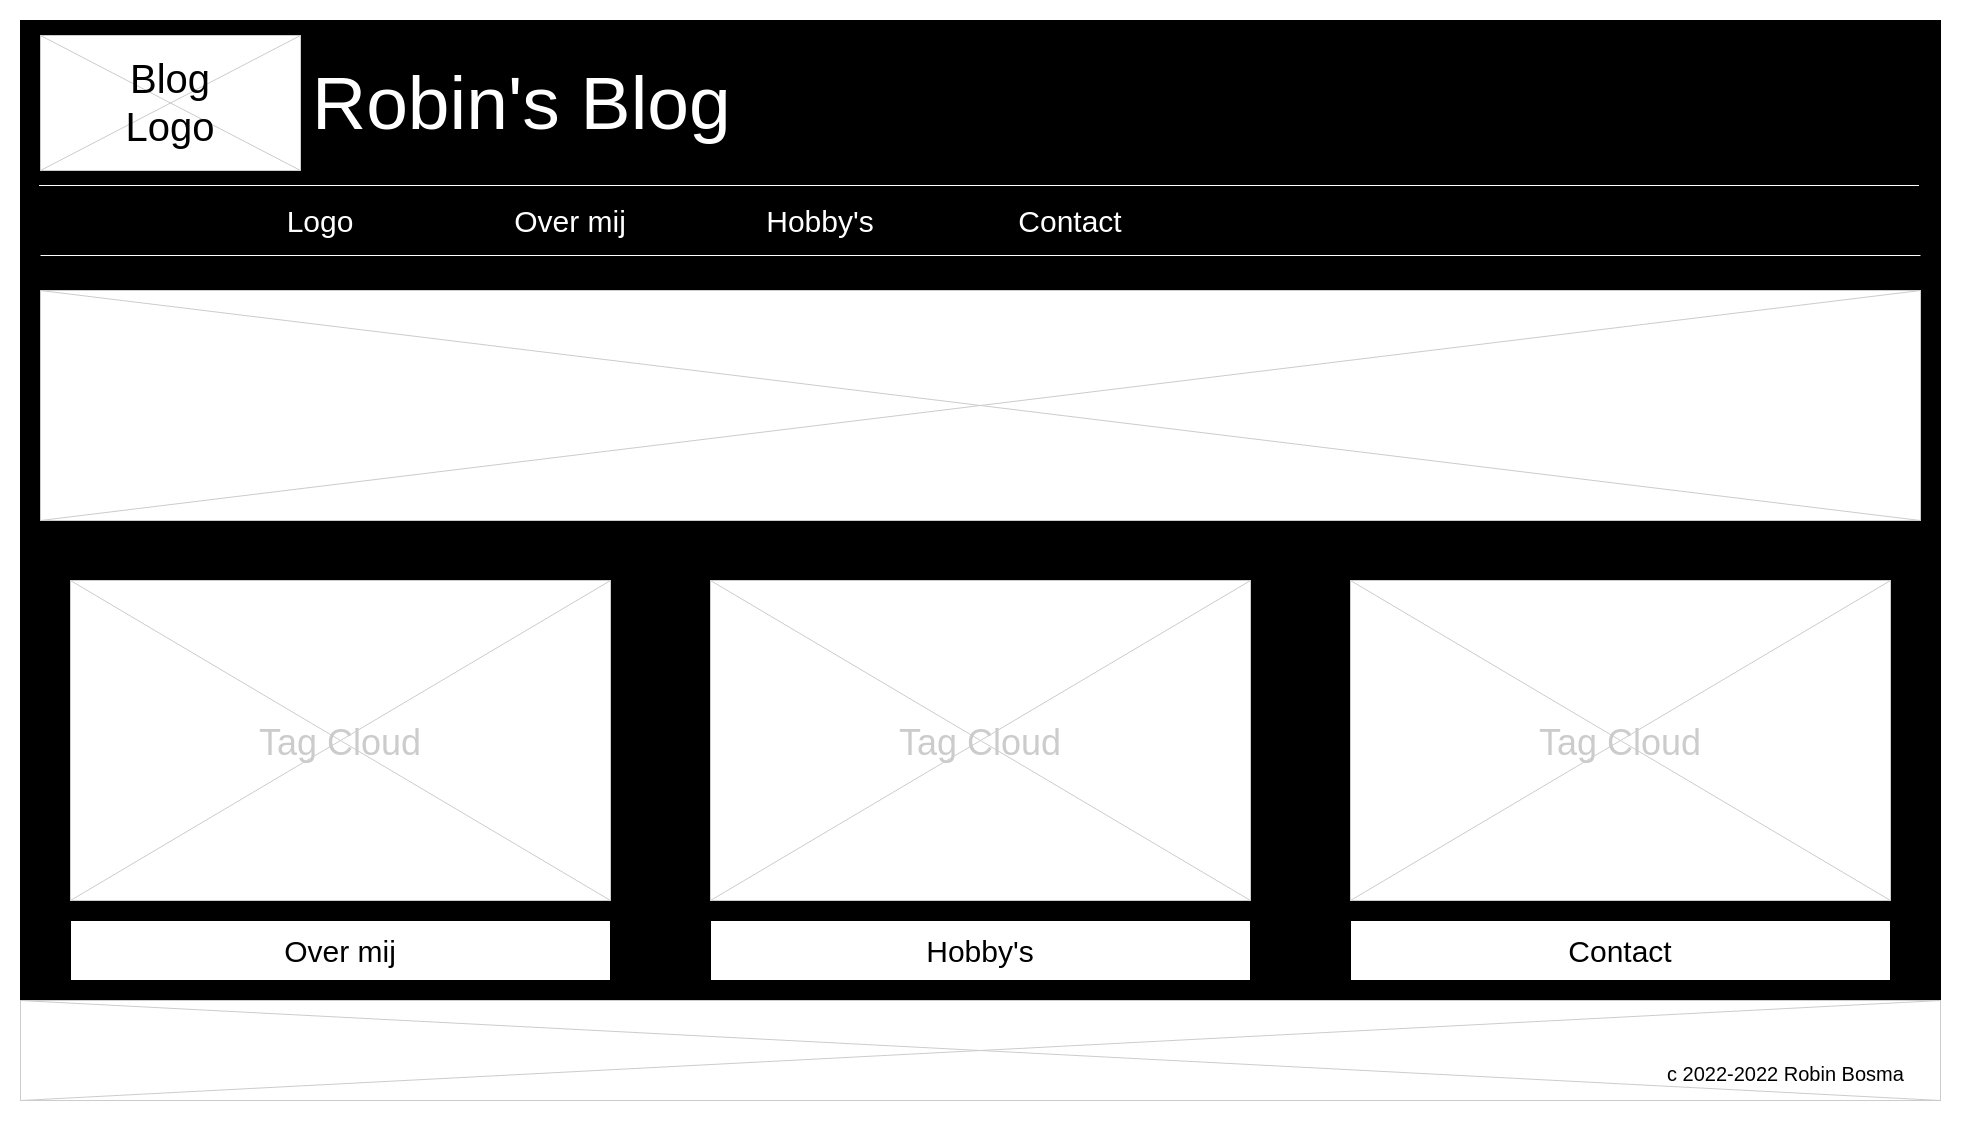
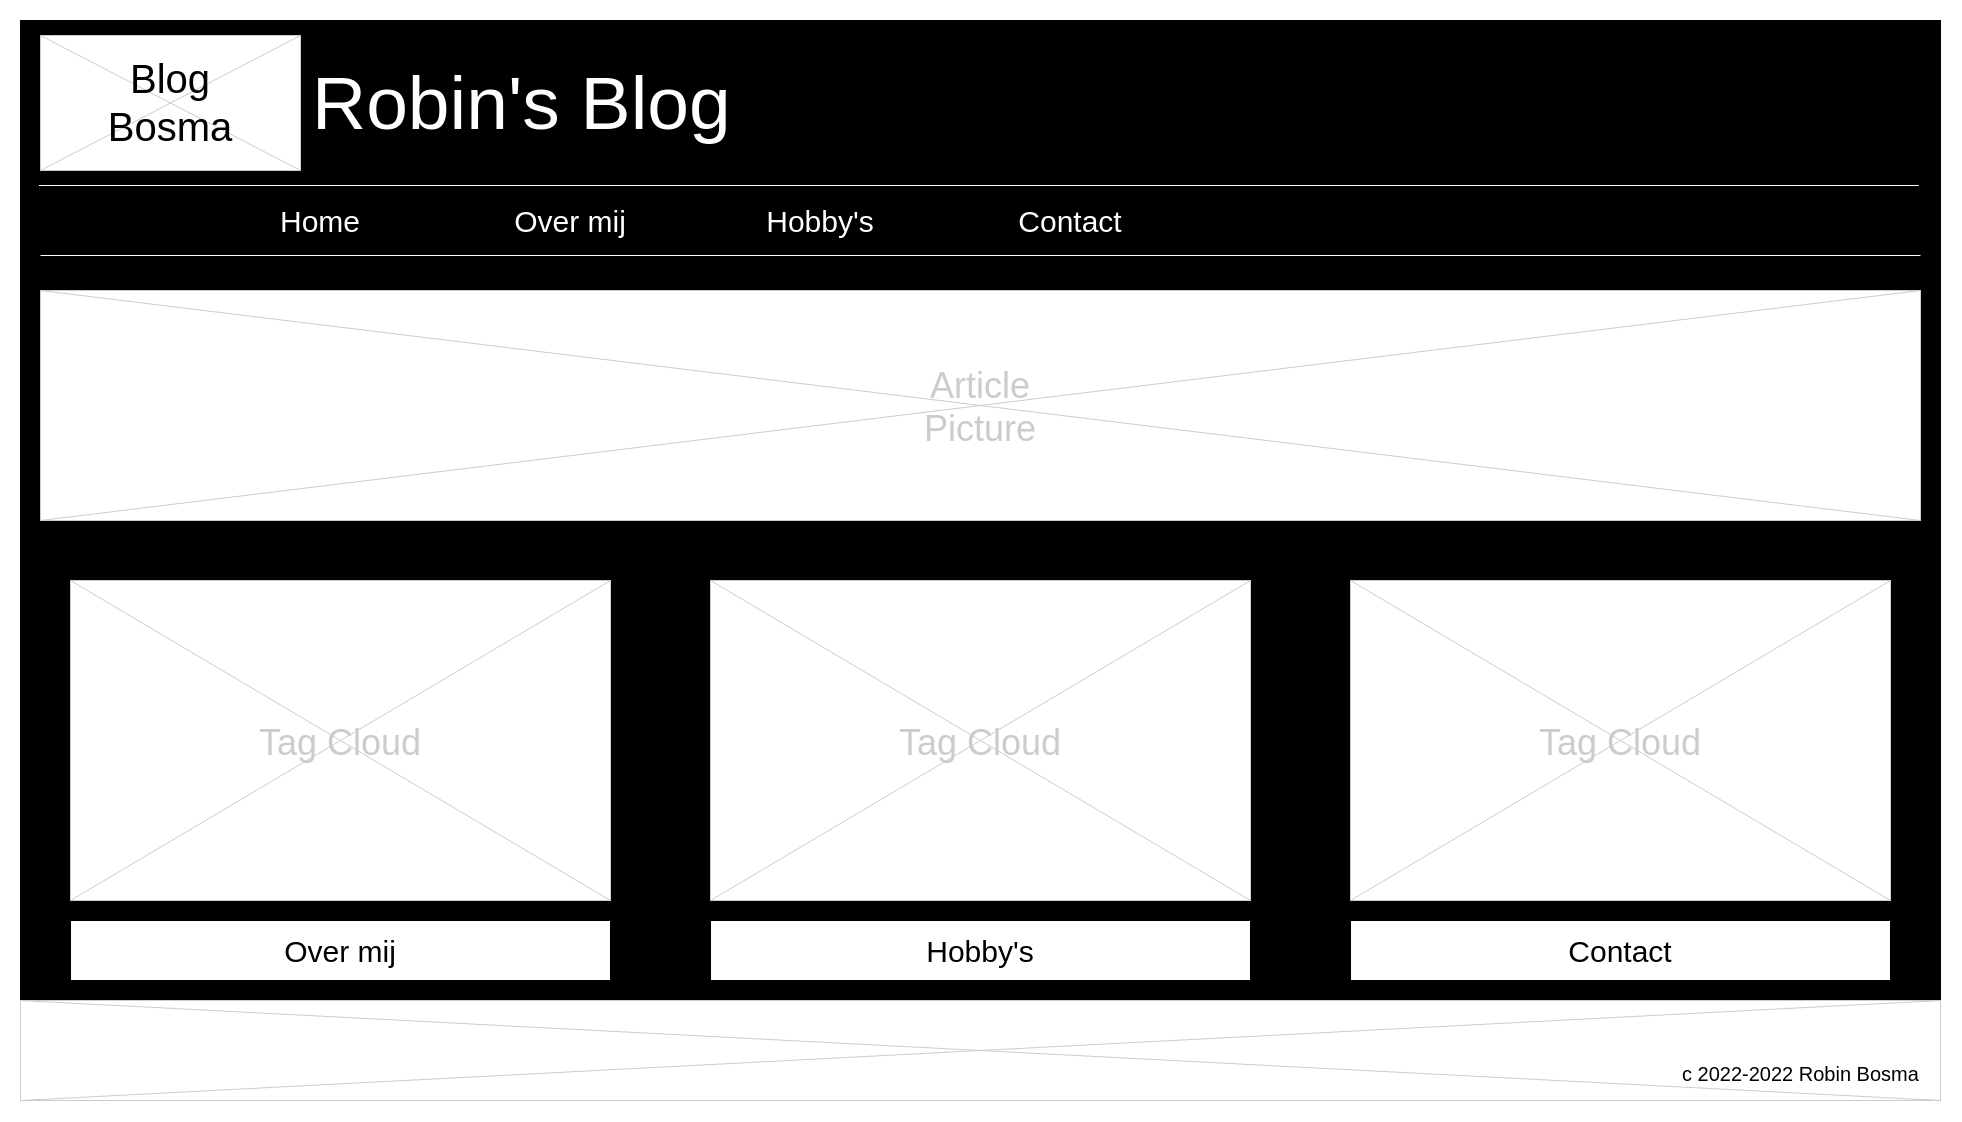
(170, 79) -> (170, 79)
(320, 222) -> (320, 222)
none -> (981, 406)
(1791, 1076) -> (1806, 1076)
